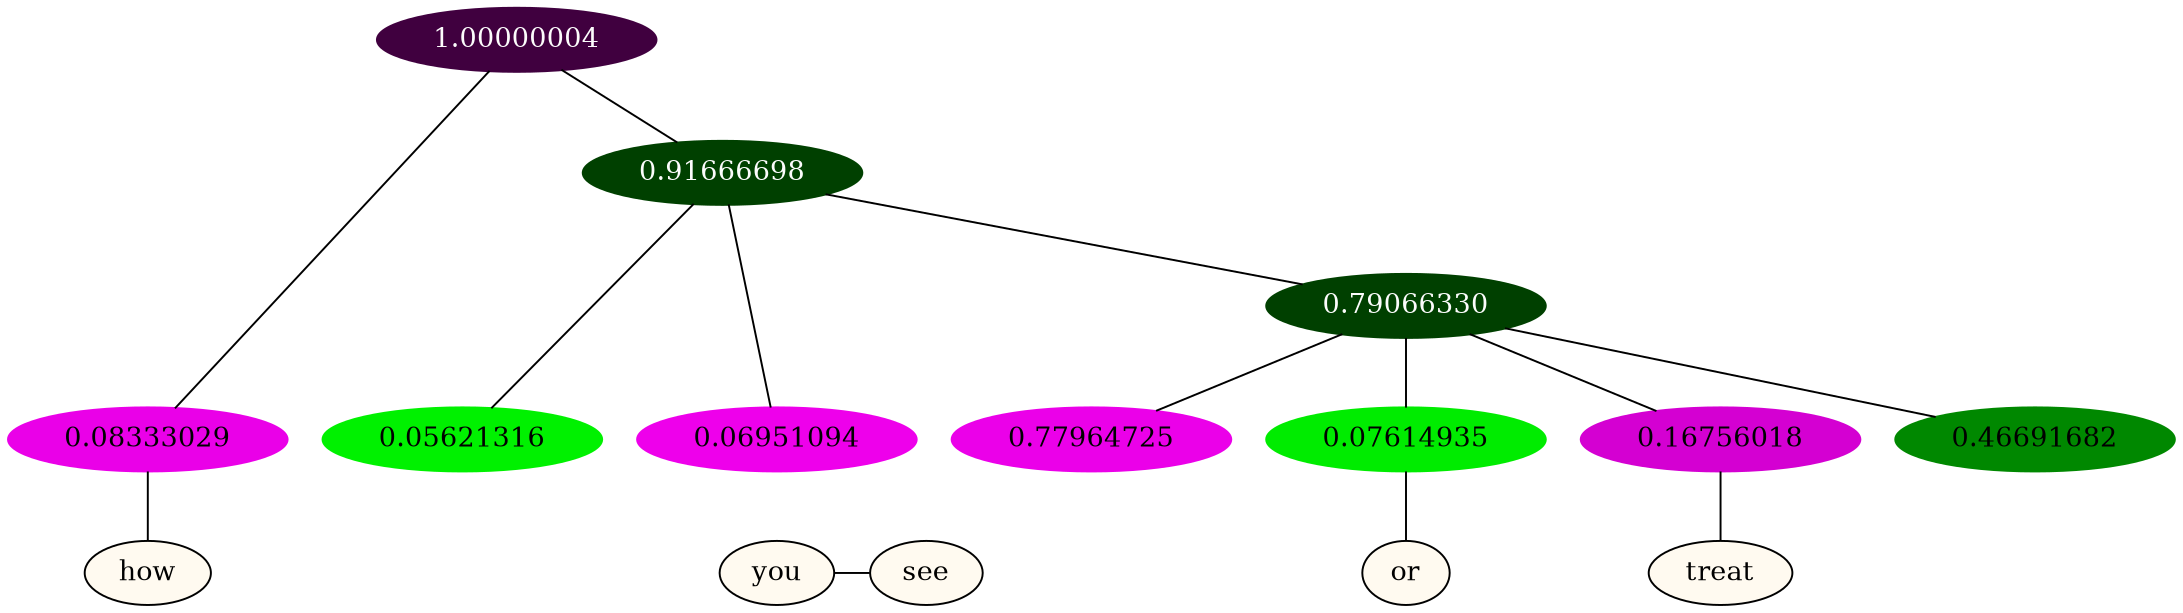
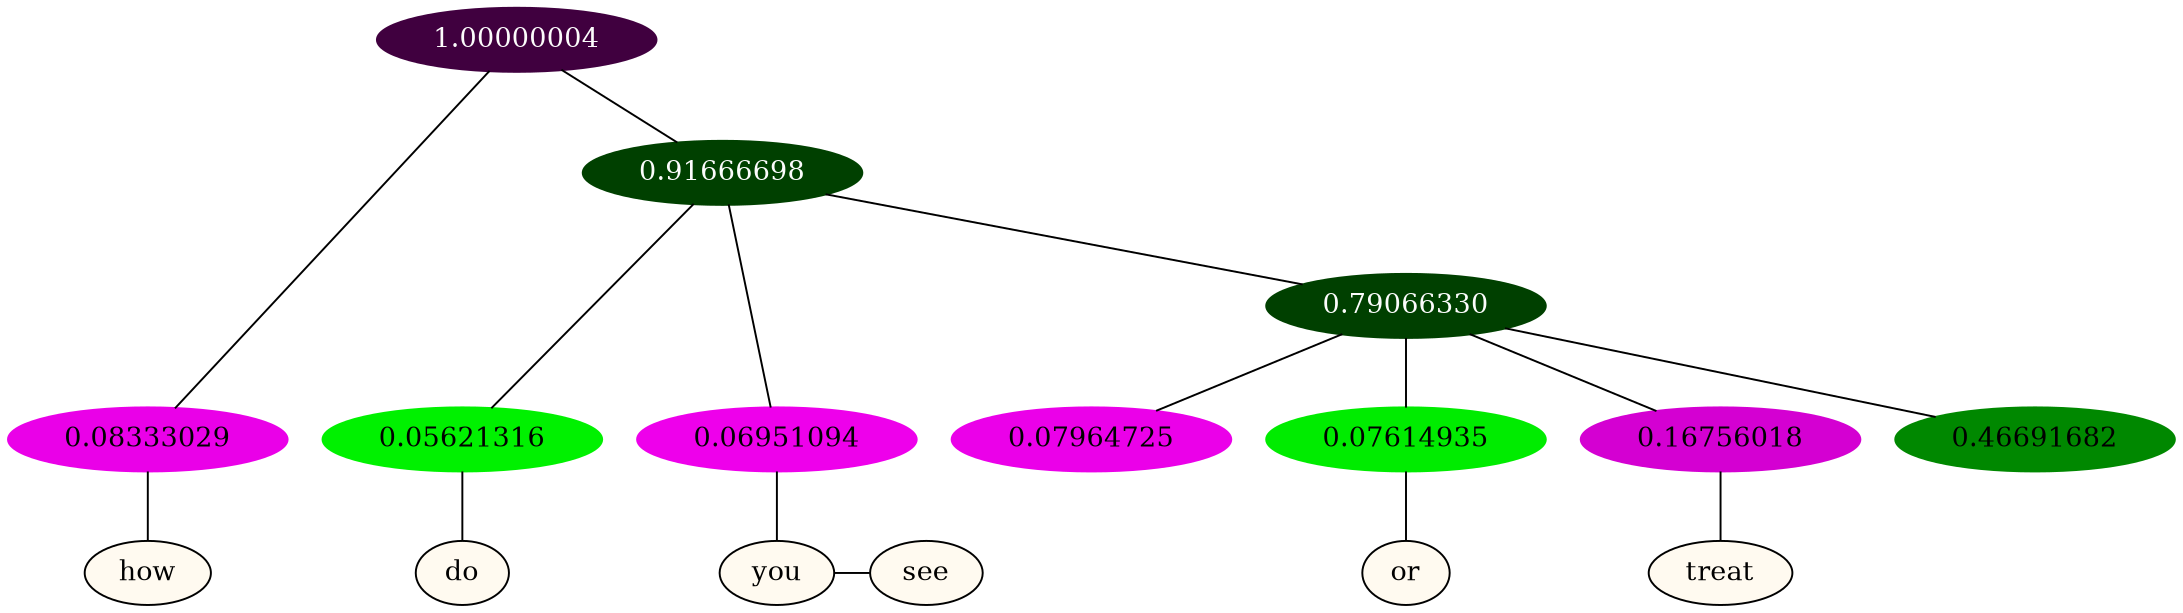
(1091, 439) -> (1091, 439)
none -> (777, 506)
none -> (462, 573)
